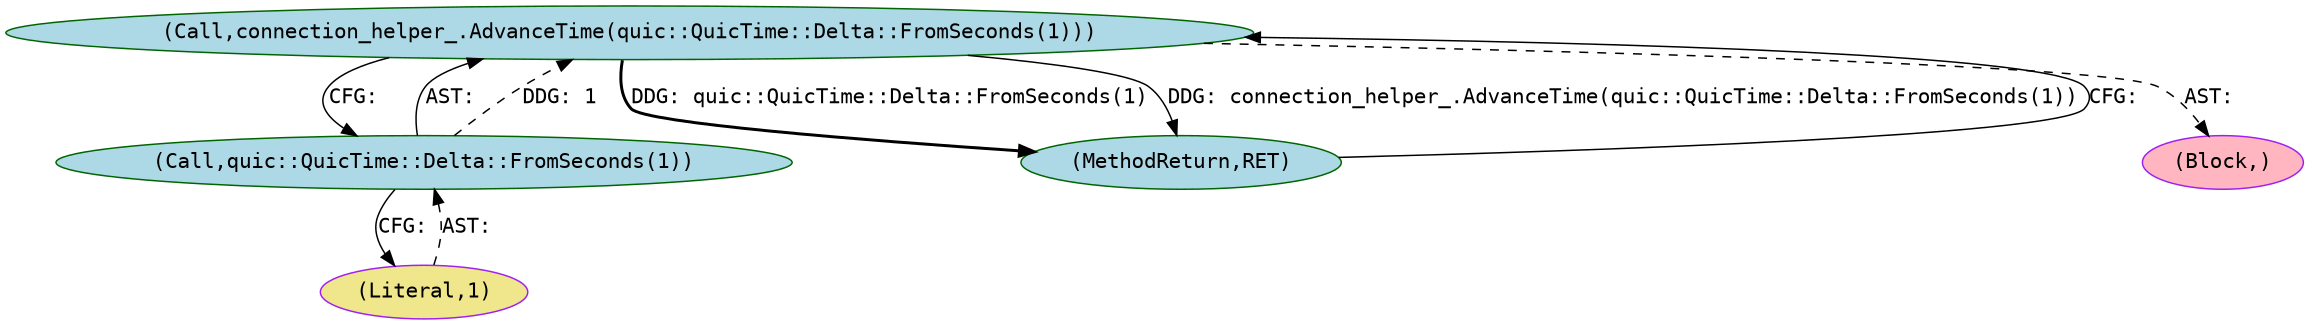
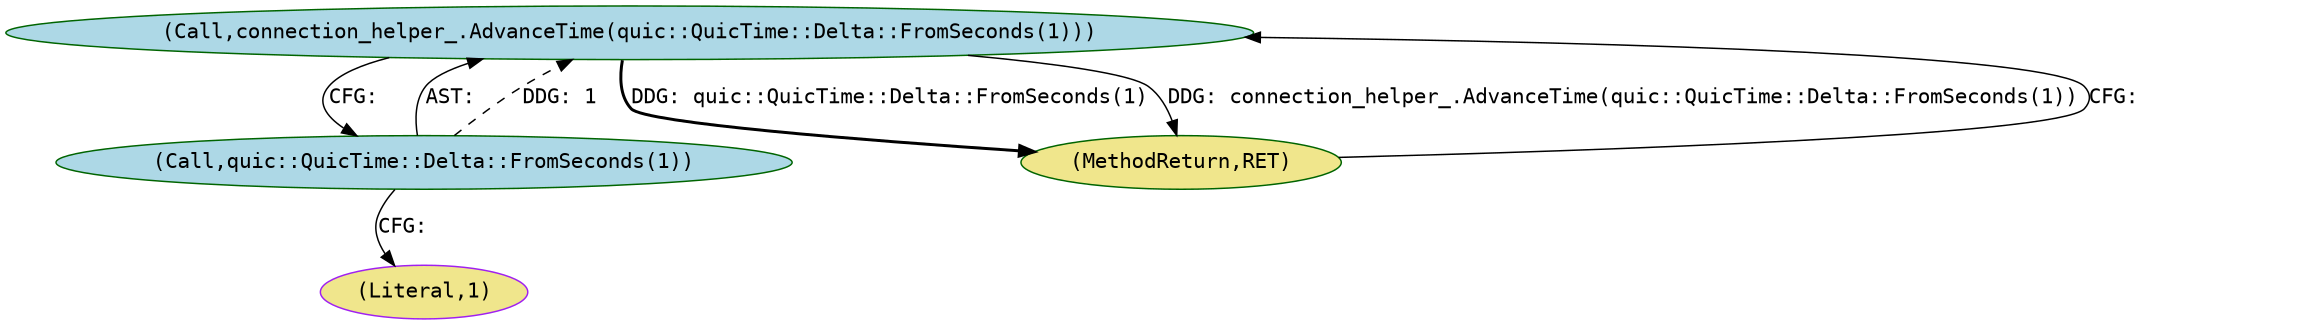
(1181, 162) -> (1181, 162)
(2223, 162) -> none
(441, 235) -> none
